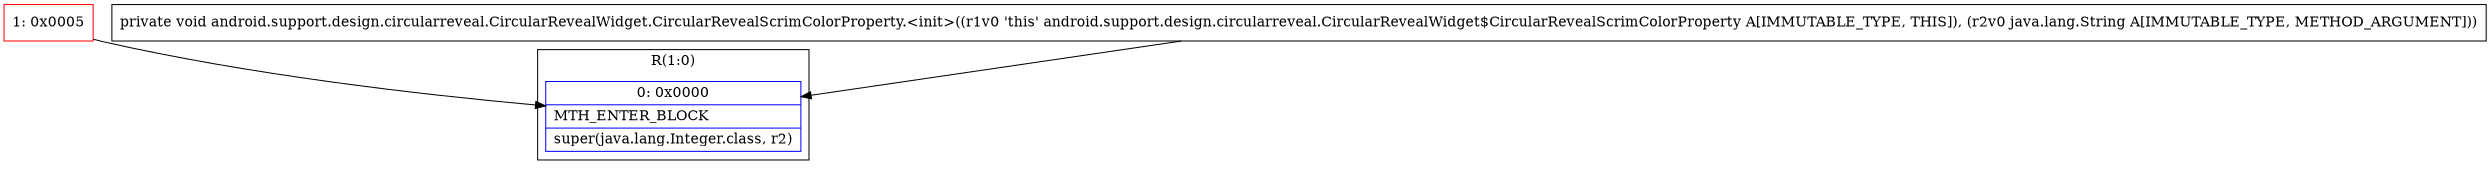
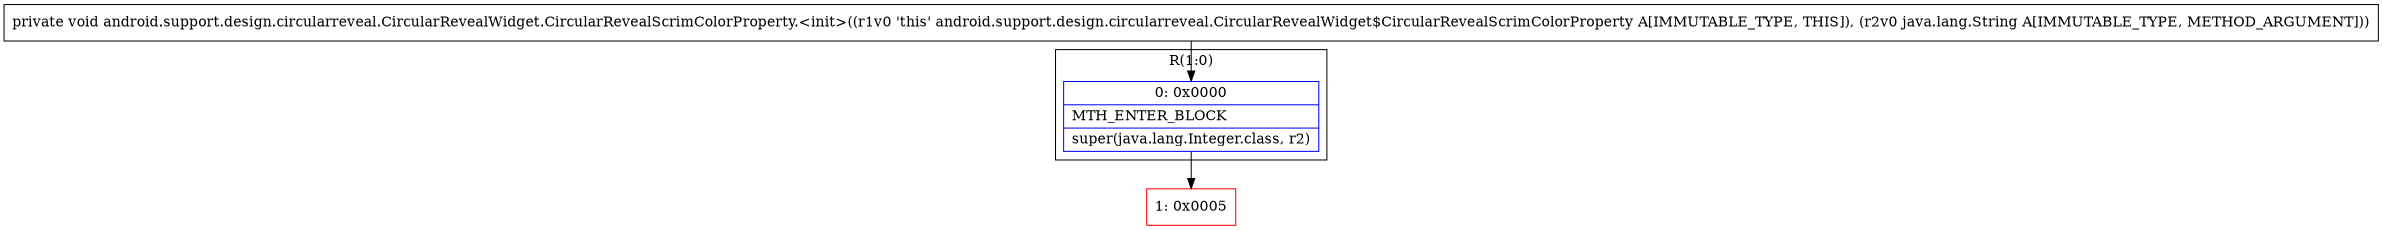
(313, 79) -> (1191, 166)
